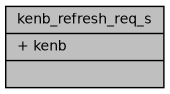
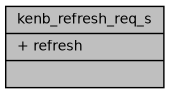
(42, 46) -> (50, 46)
